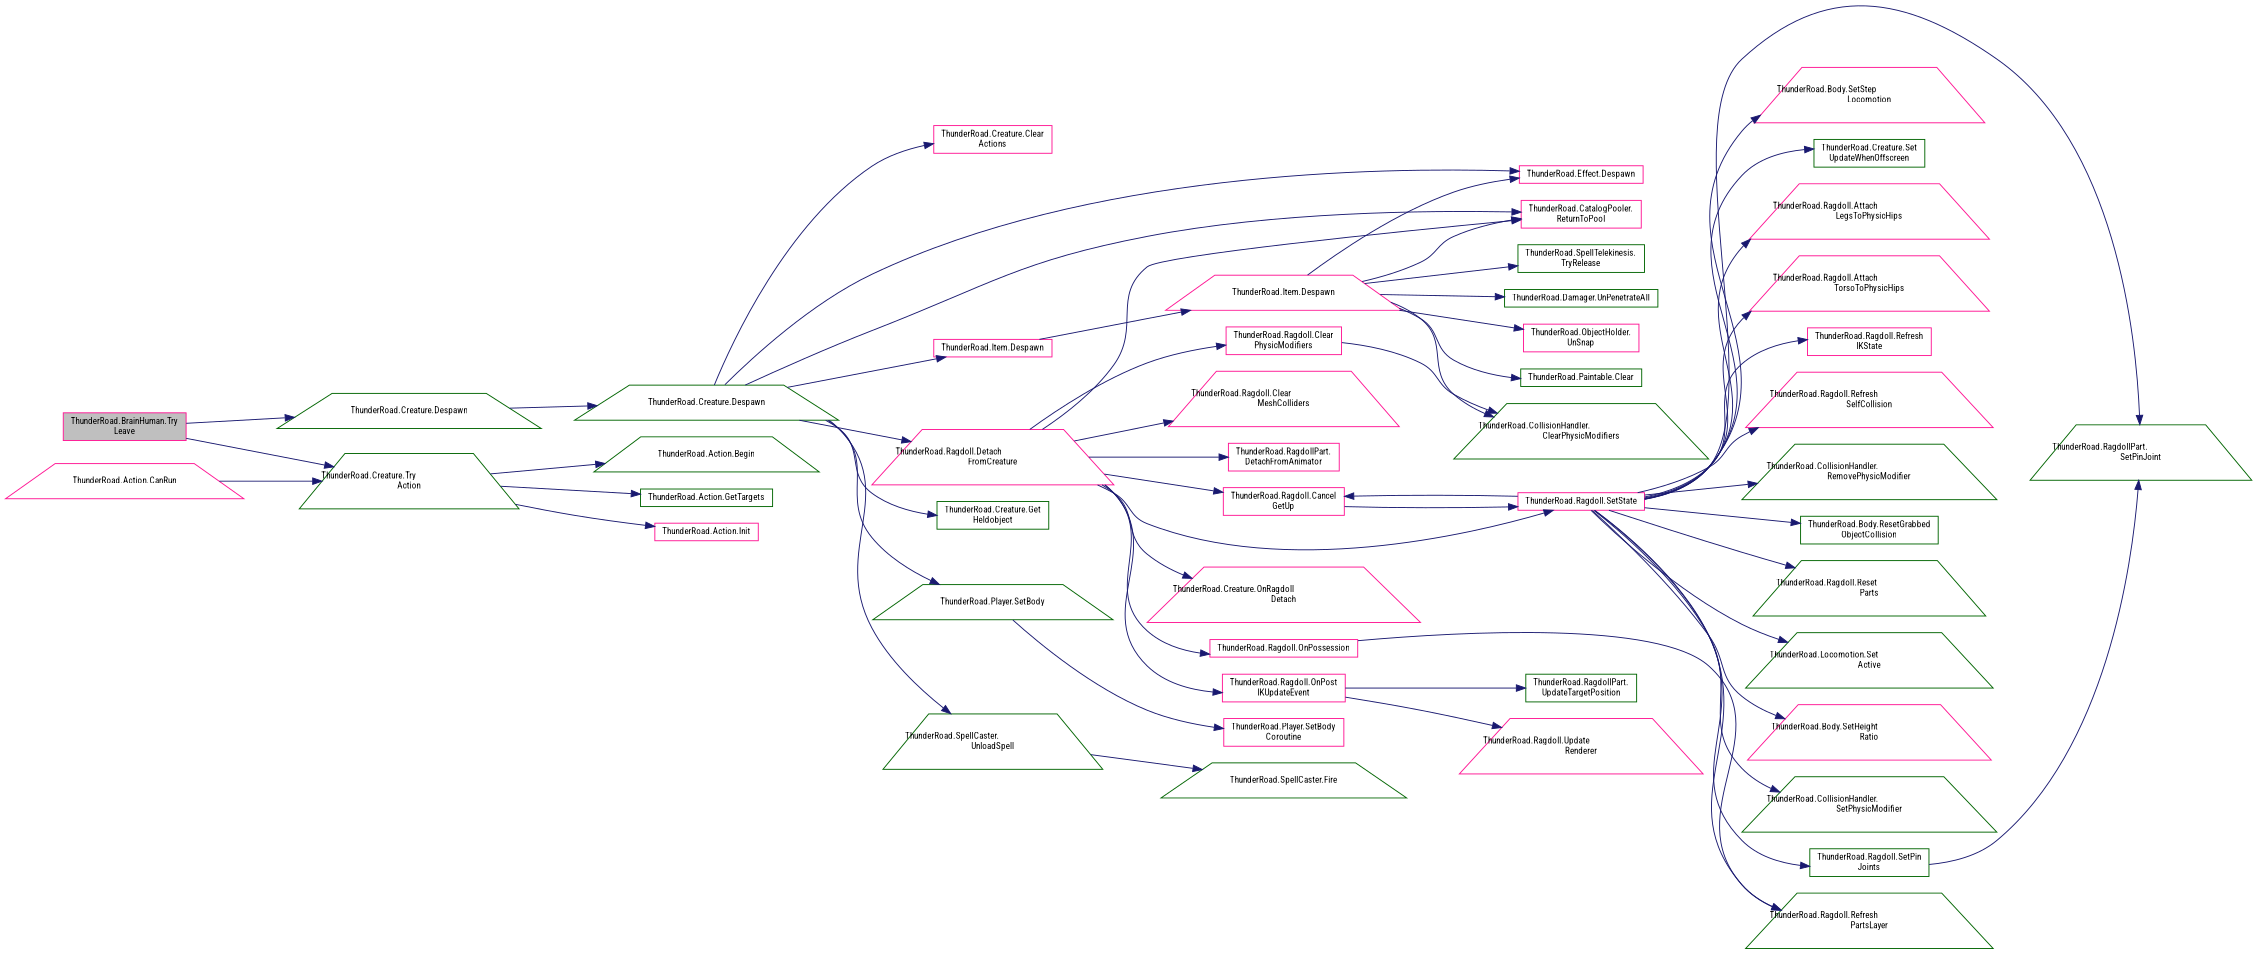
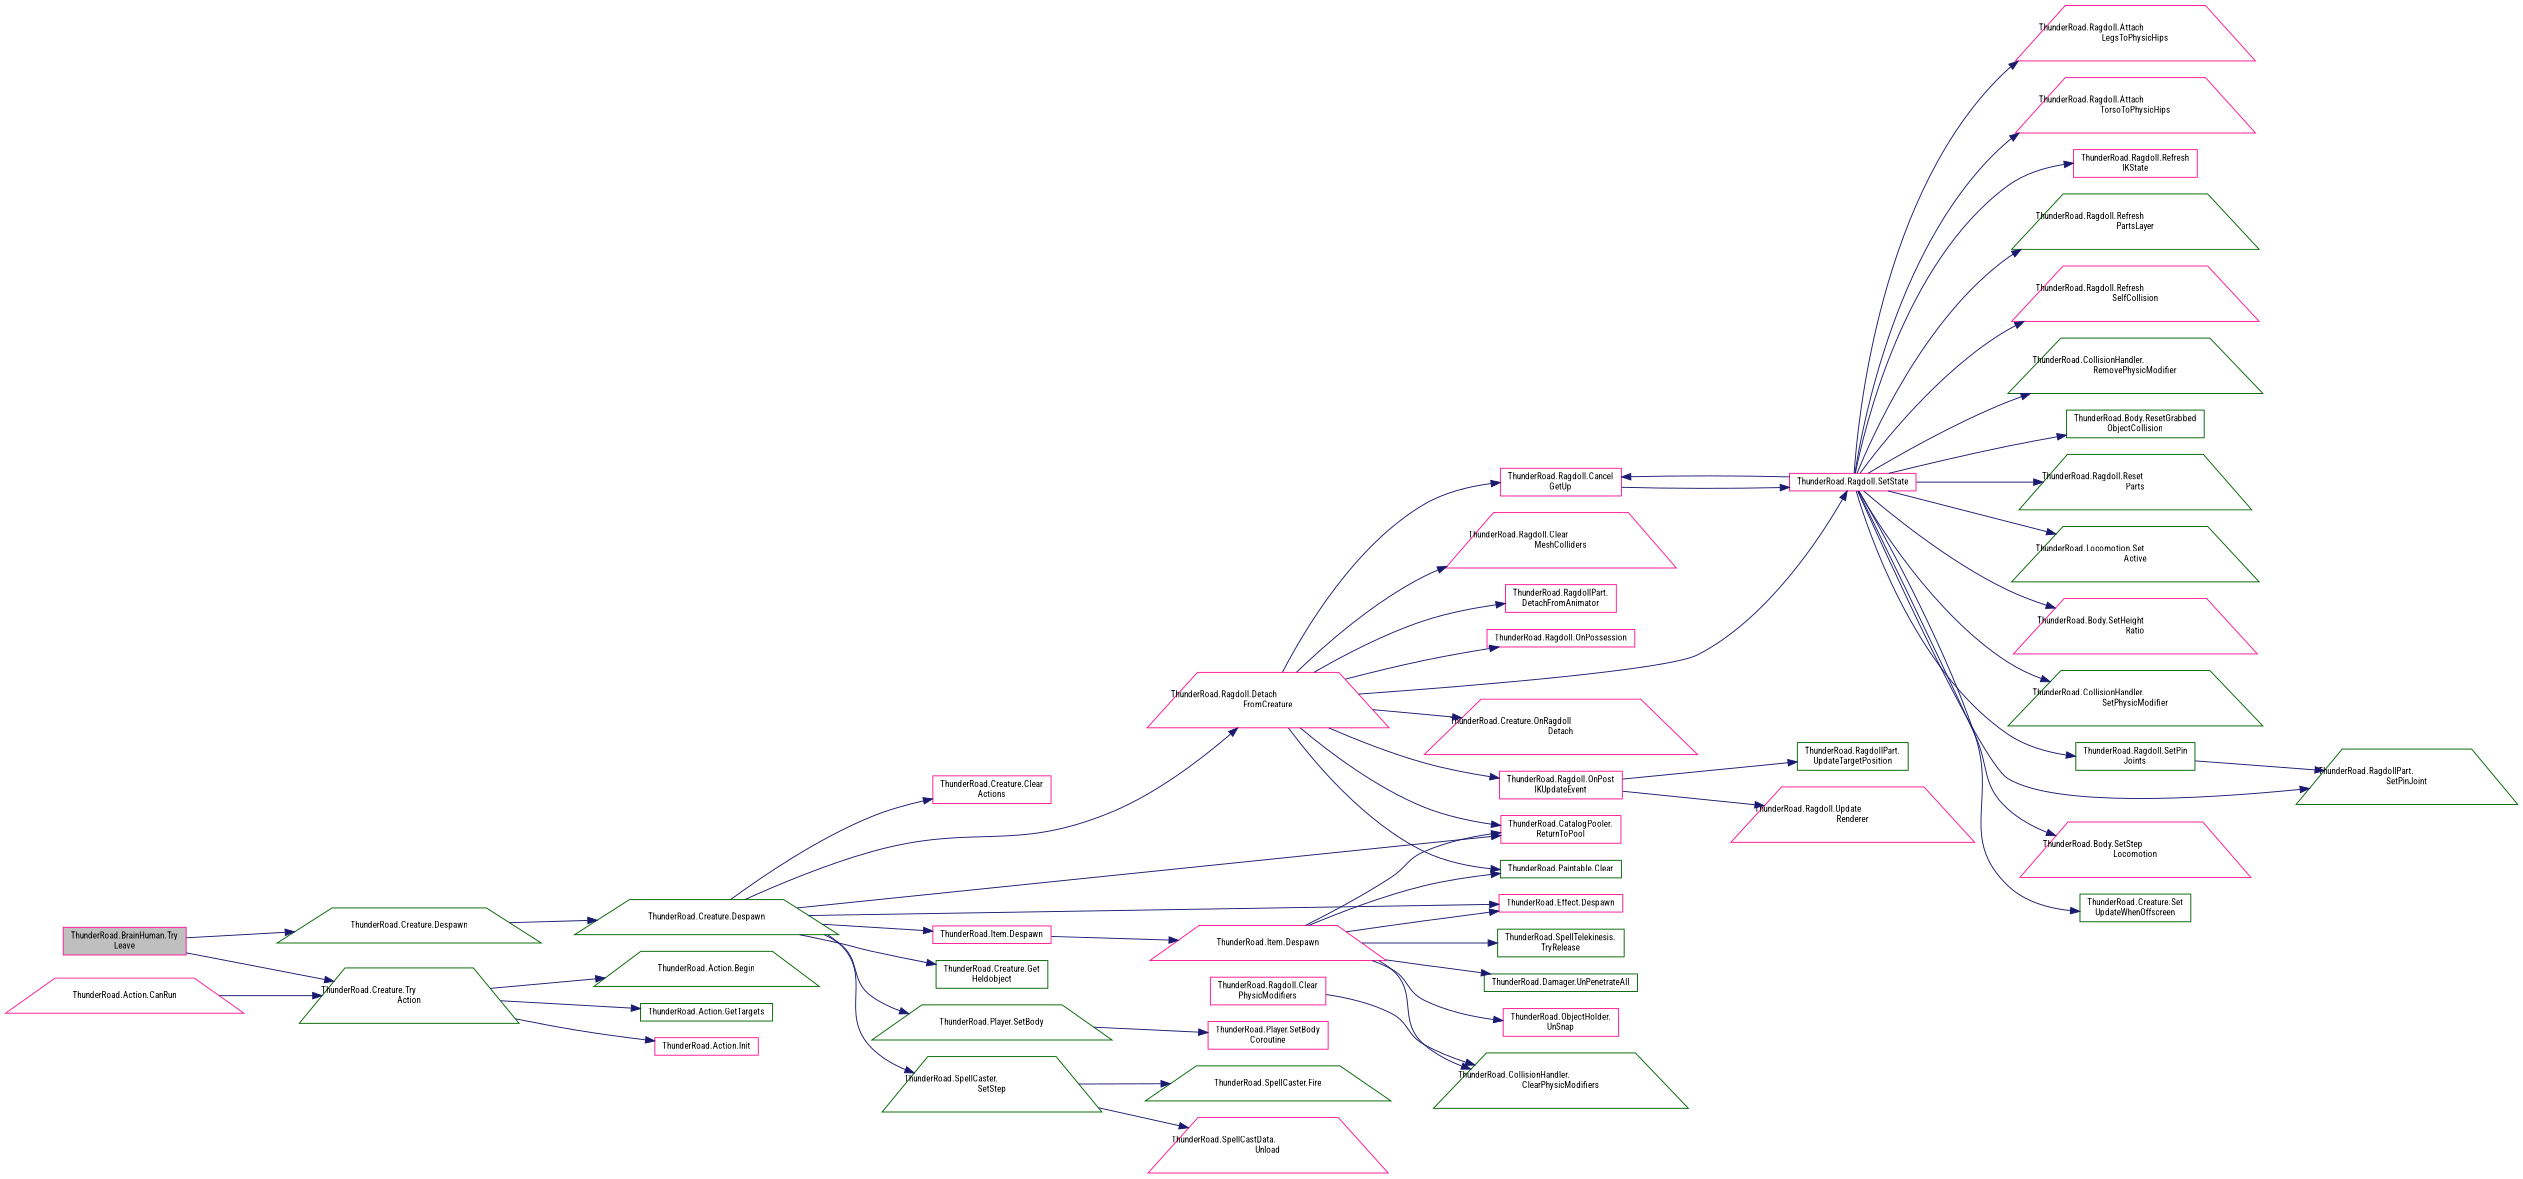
(1118, 376) -> (1376, 820)
(1670, 648) -> none
(993, 742) -> (992, 1084)
none -> (1268, 1145)
